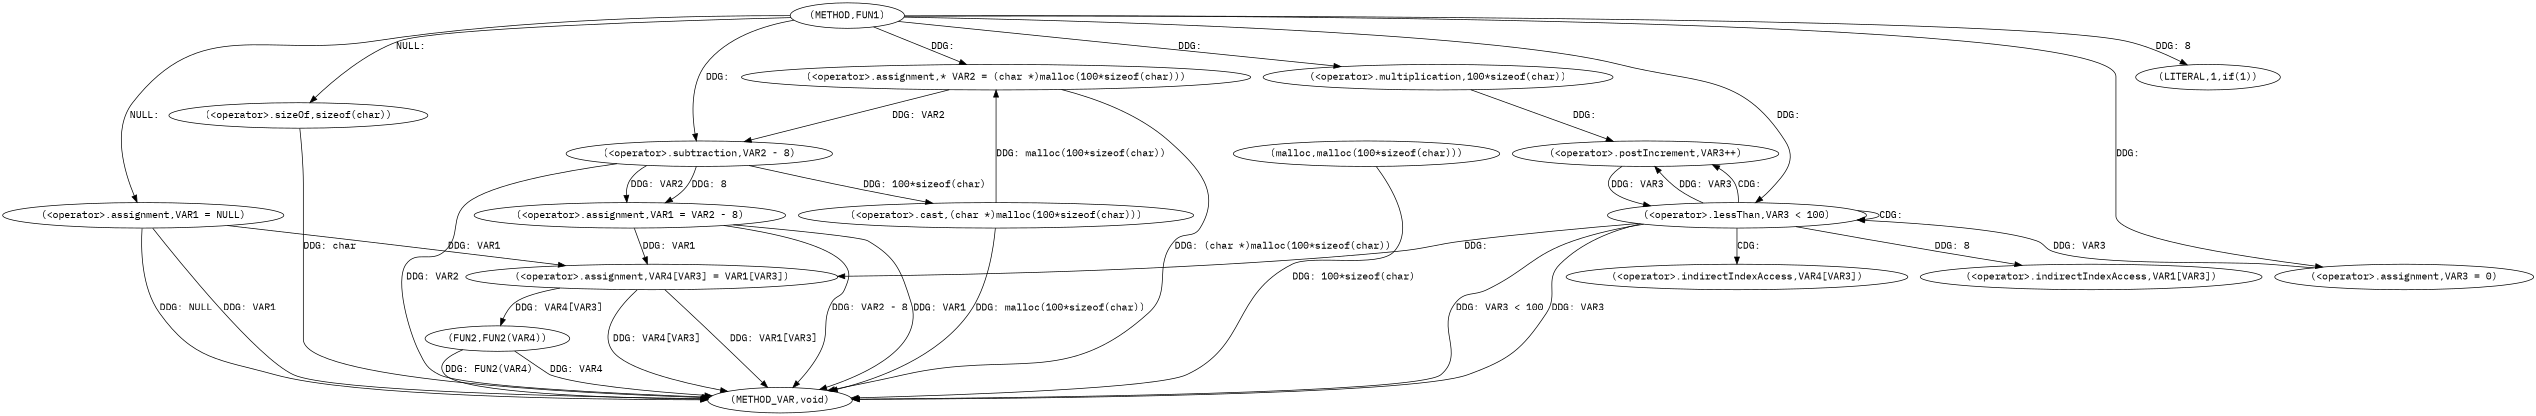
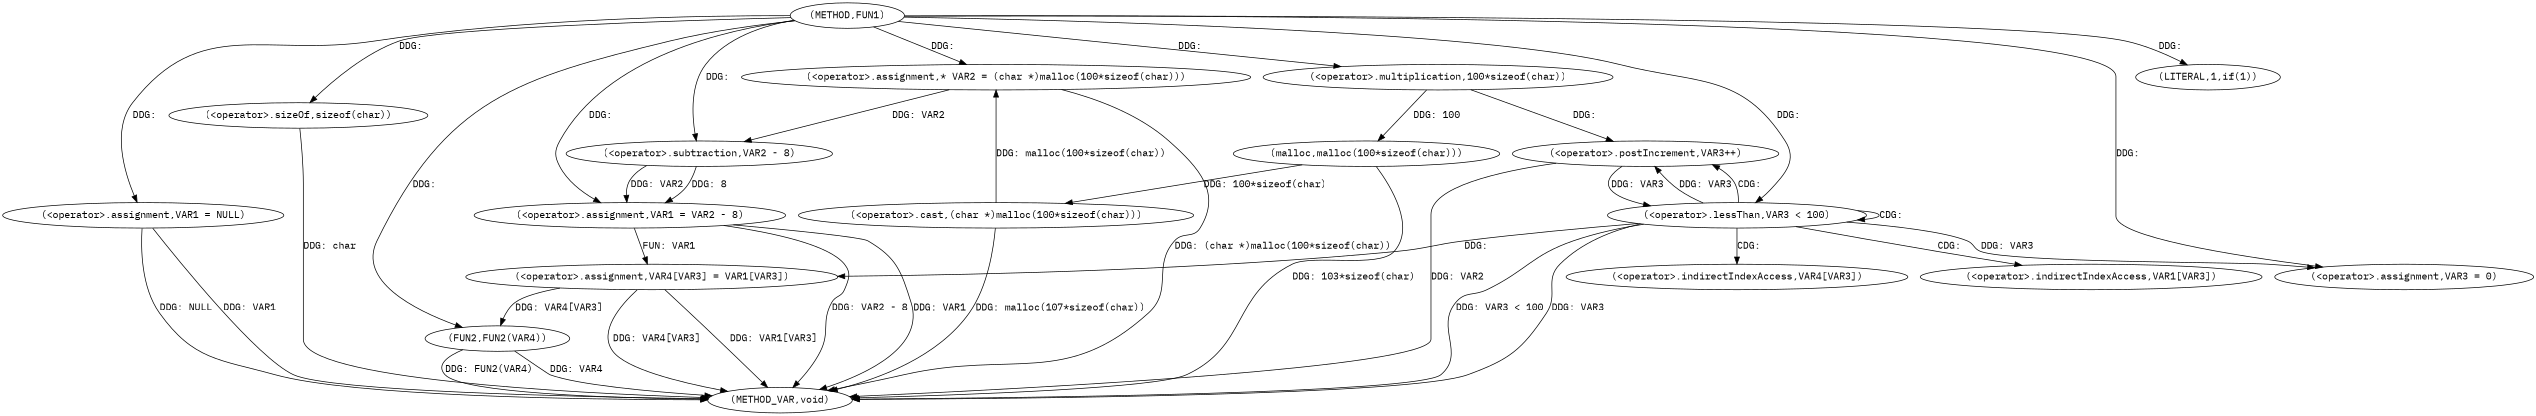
(414, 46) -> (414, 46)
(2173, 46) -> (2173, 46)
none -> (630, 73)
none -> (494, 101)
none -> (1405, 113)
(147, 115) -> (147, 115)
(837, 185) -> (1187, 184)
(393, 245) -> none
(669, 246) -> (669, 246)
(1952, 246) -> (1952, 246)
(2087, 258) -> (2074, 260)
(1354, 277) -> (1354, 277)
(1061, 308) -> (1061, 308)
(410, 330) -> (1279, 369)
